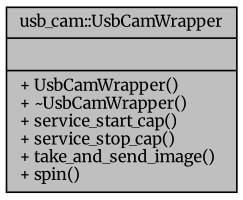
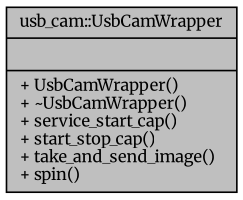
(98, 140) -> (88, 140)
